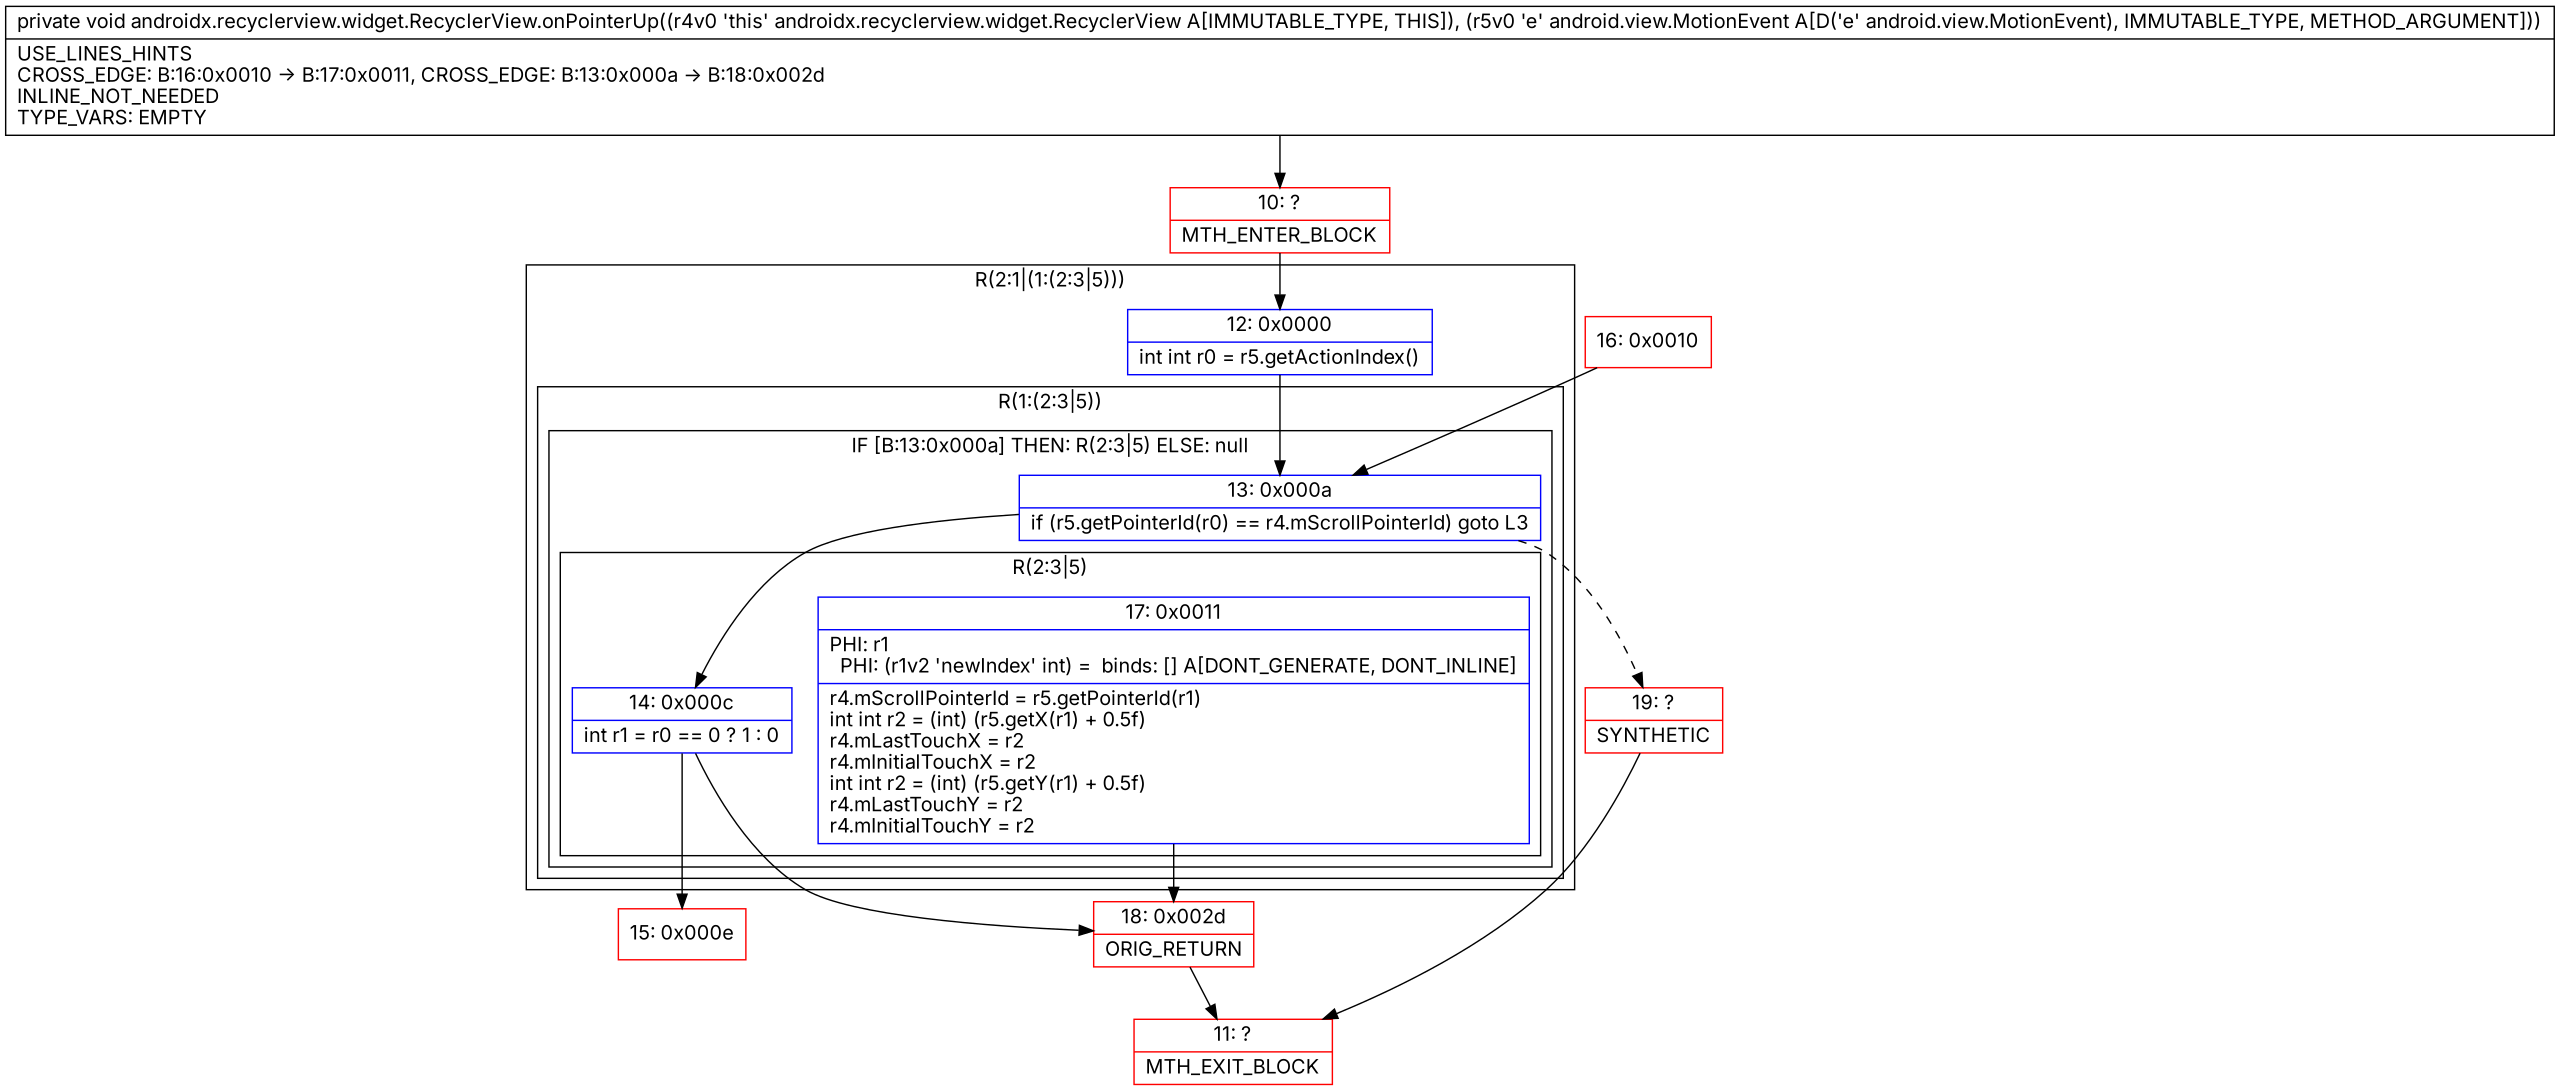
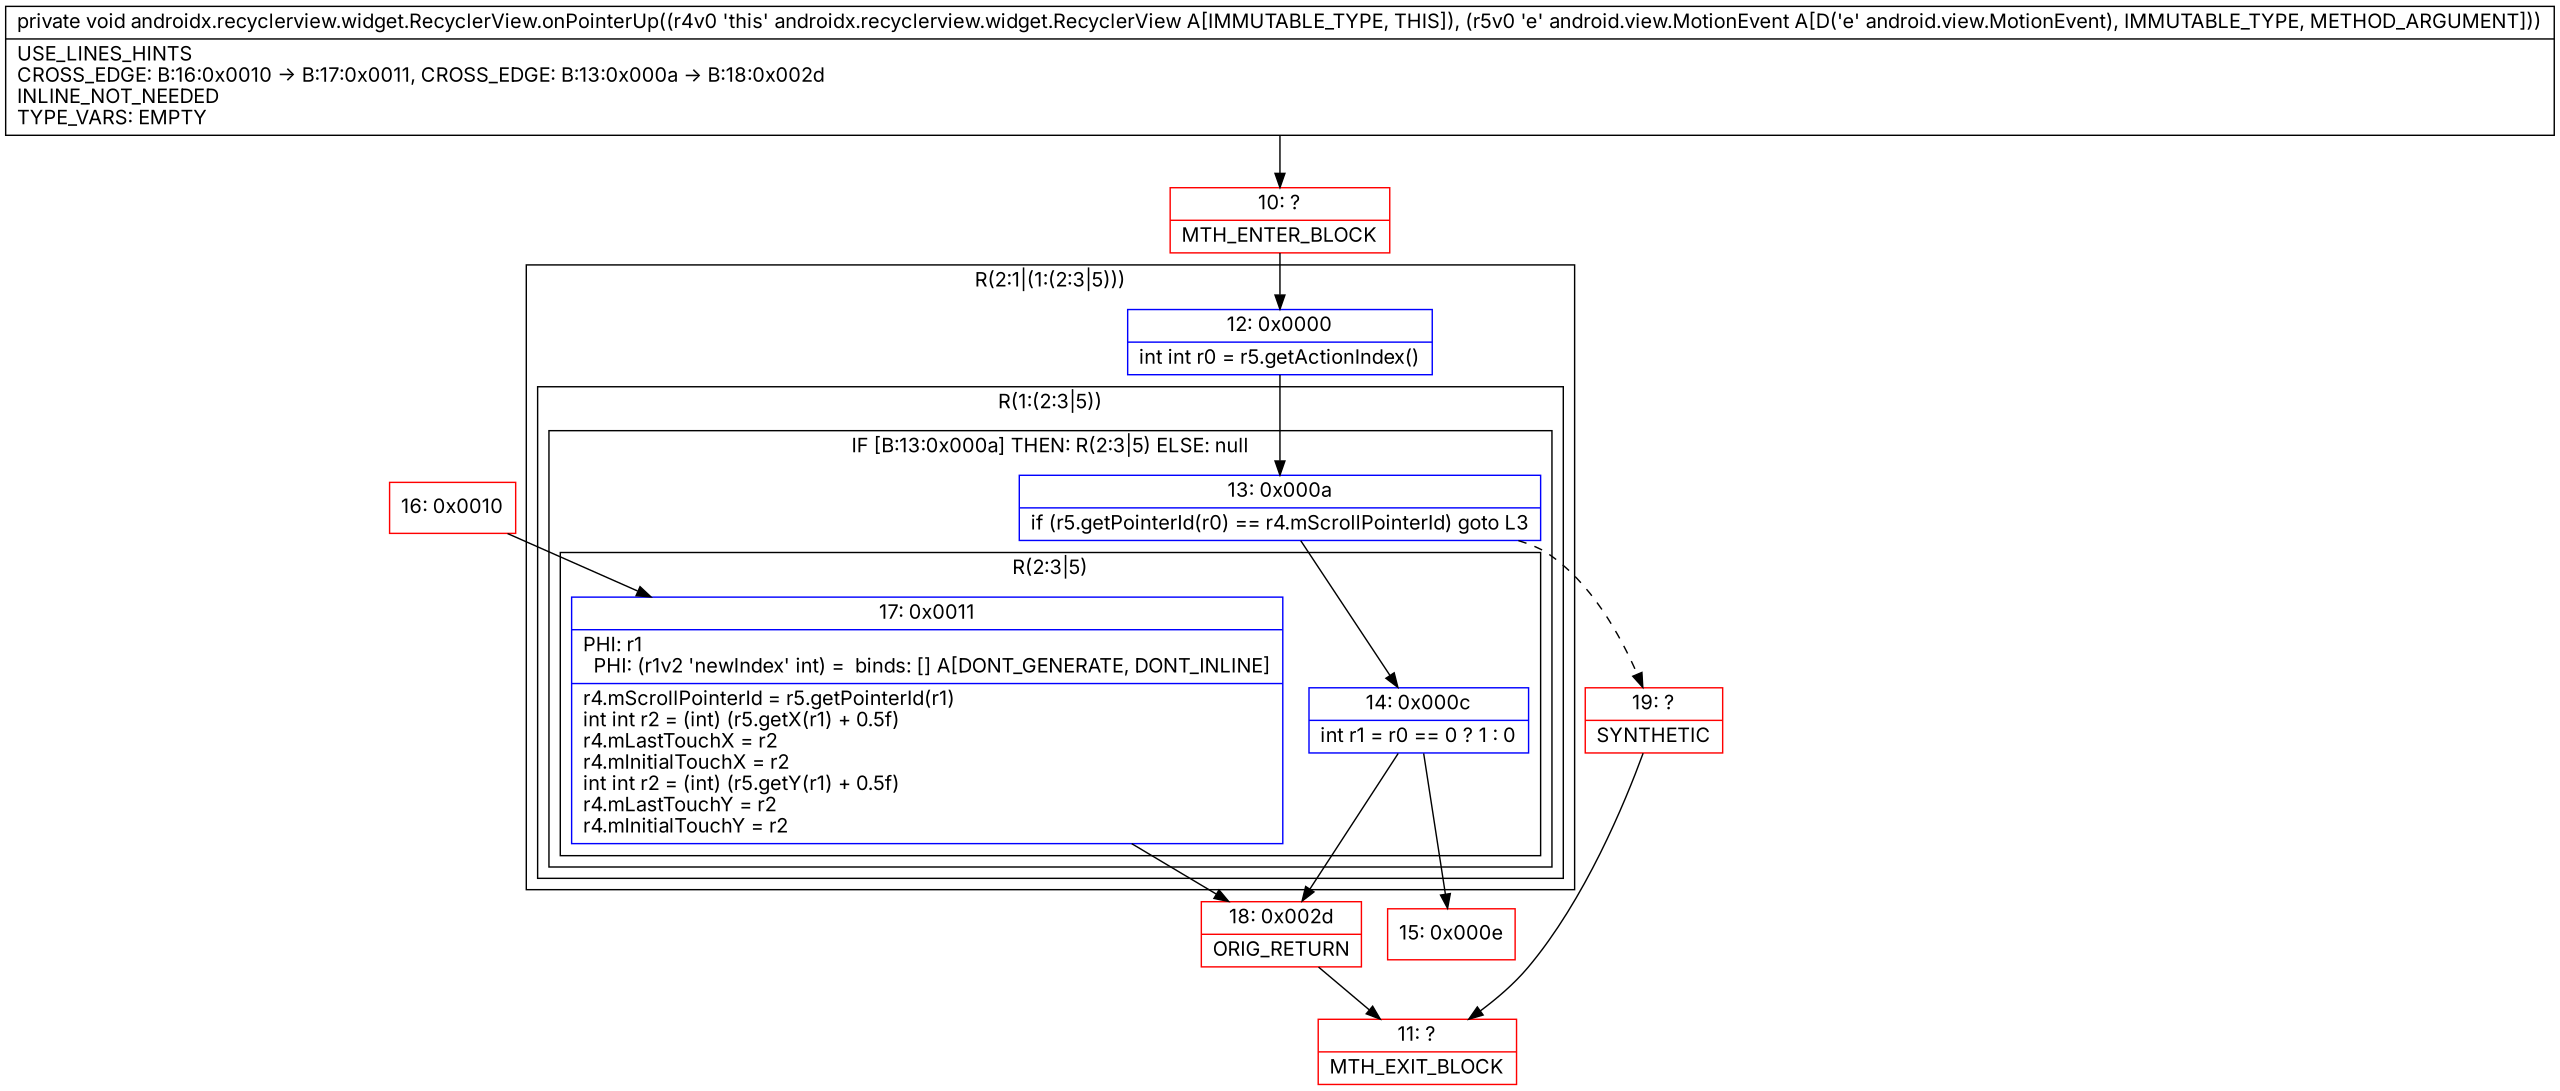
(1482, 419) -> (573, 562)
